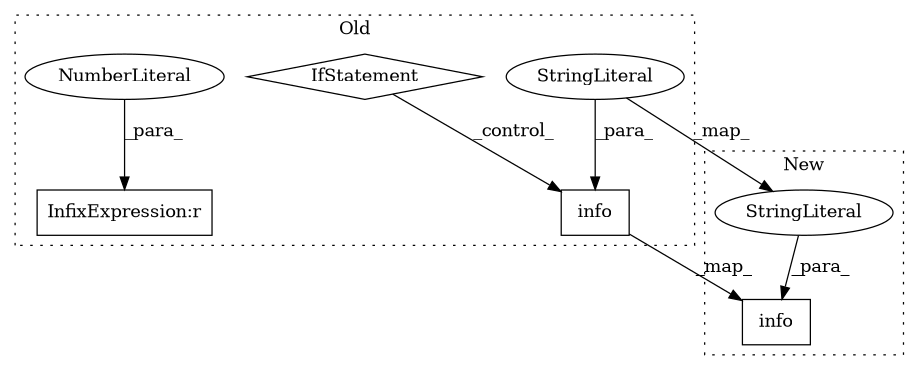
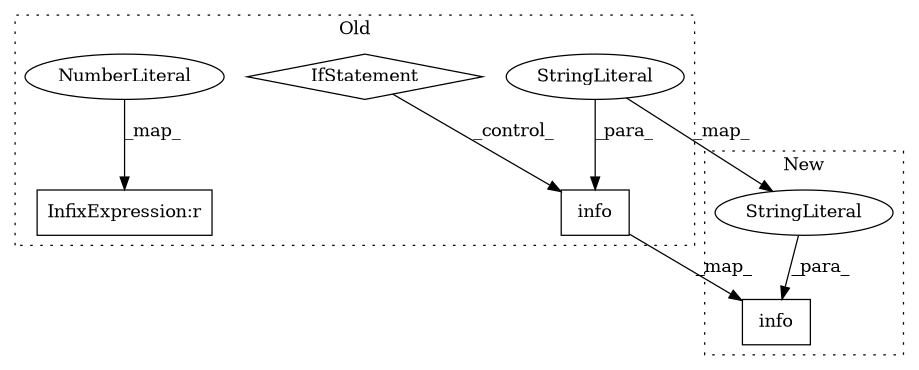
(154, 131) -> (153, 131)
